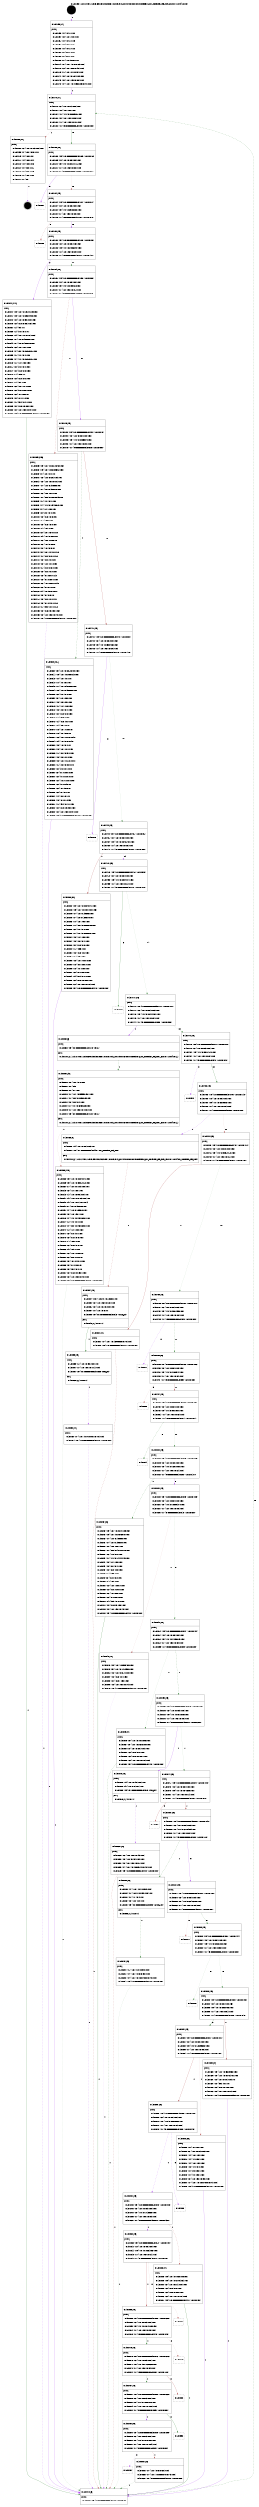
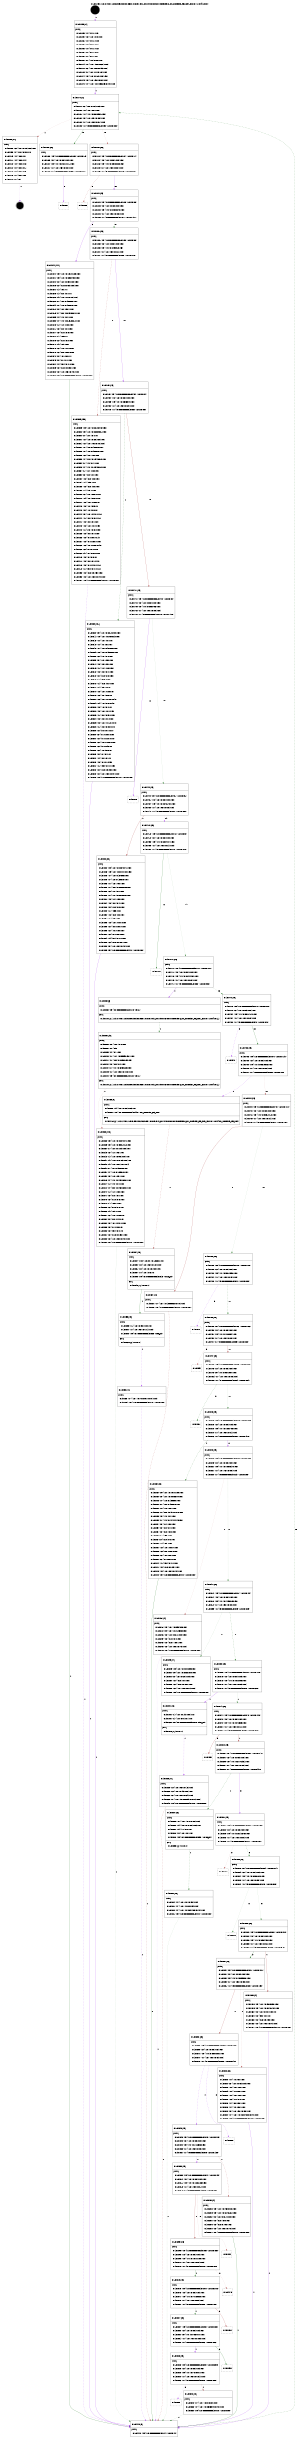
(71, 182) -> (105, 136)
(109, 2124) -> none
